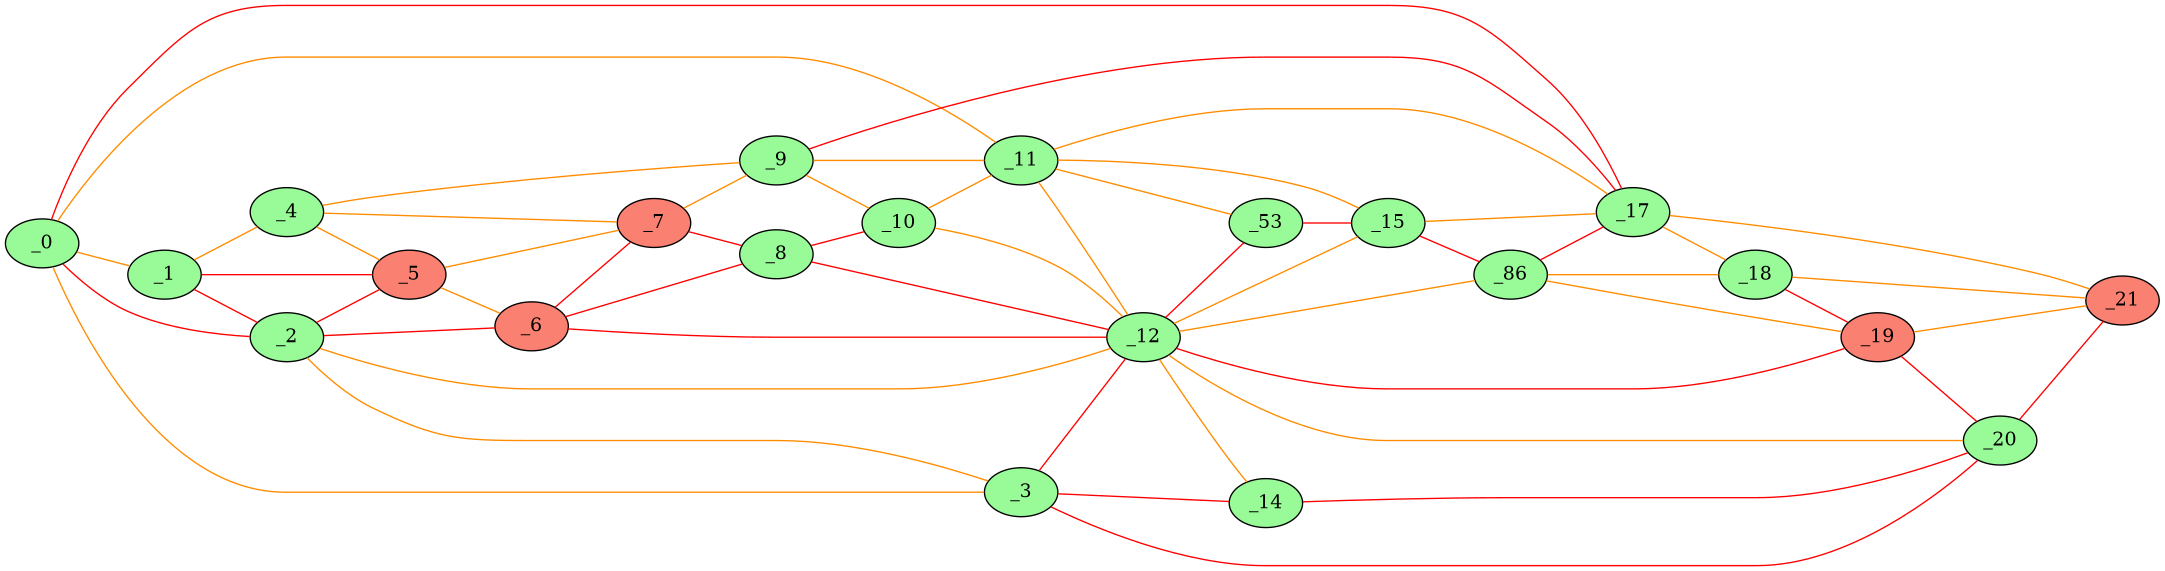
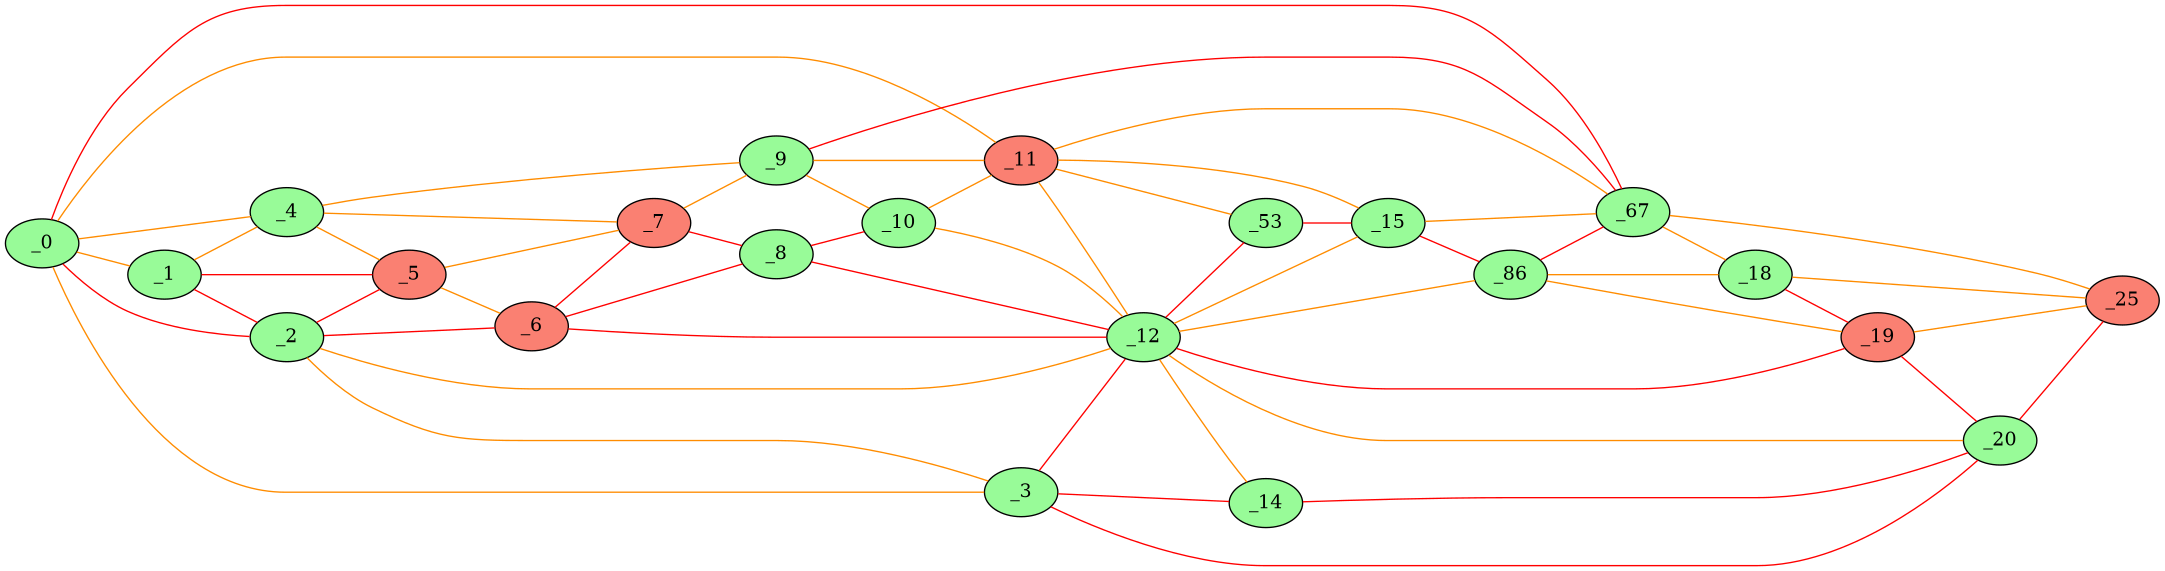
(1021, 160) -> (1021, 160)
(1633, 212) -> (1633, 212)
none -> (165, 228)
(2123, 300) -> (2123, 300)
